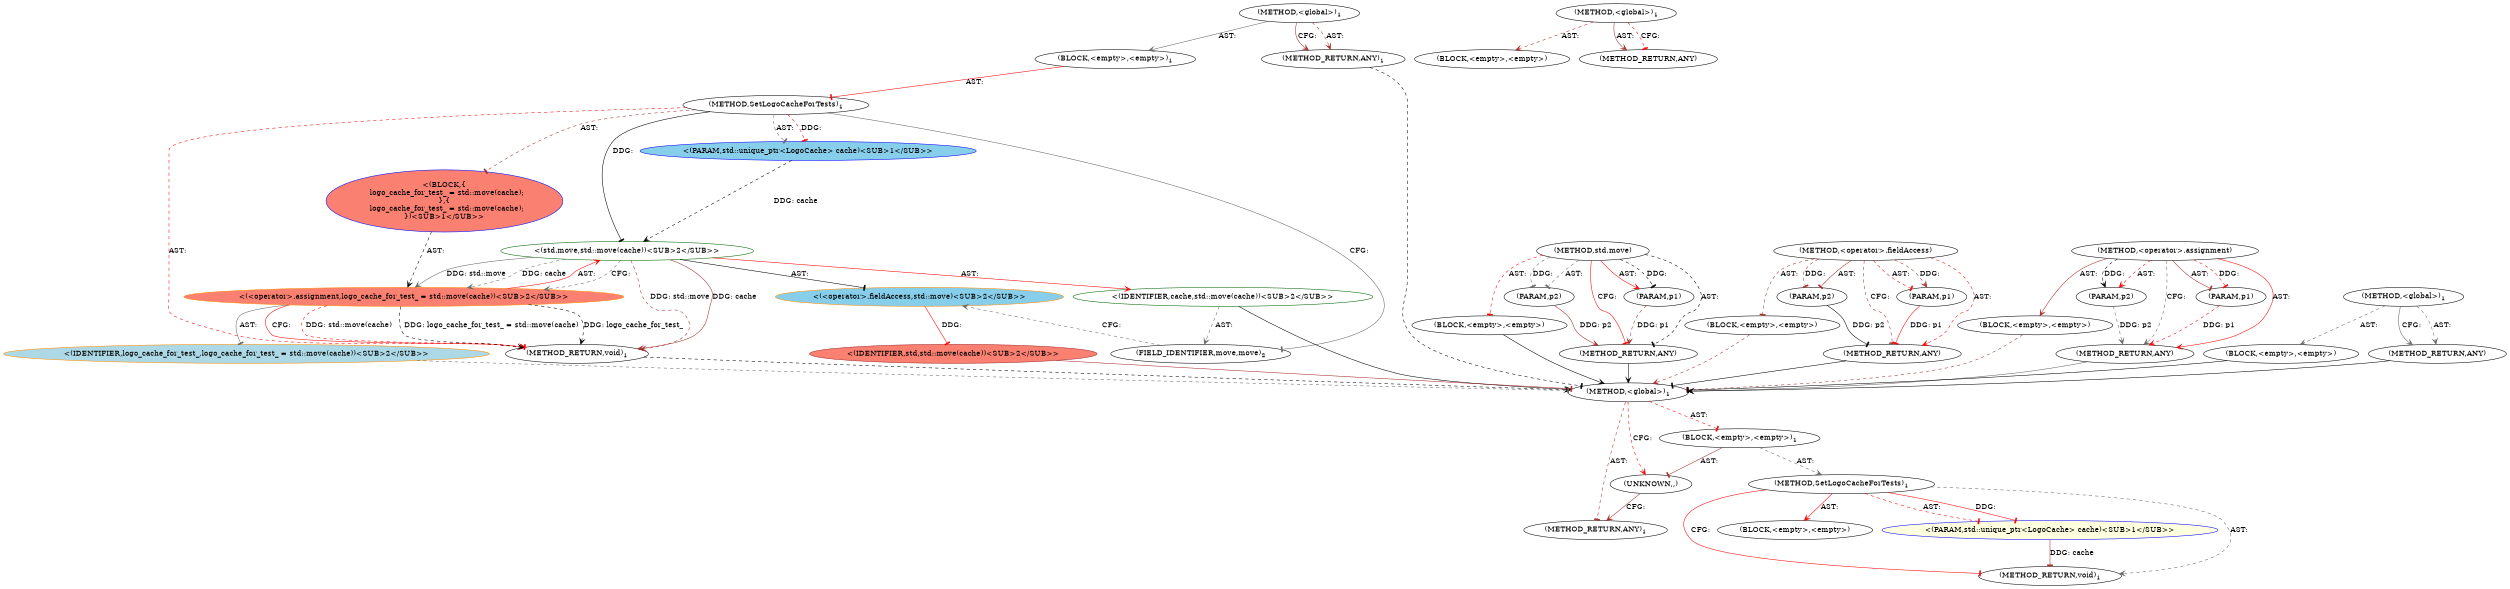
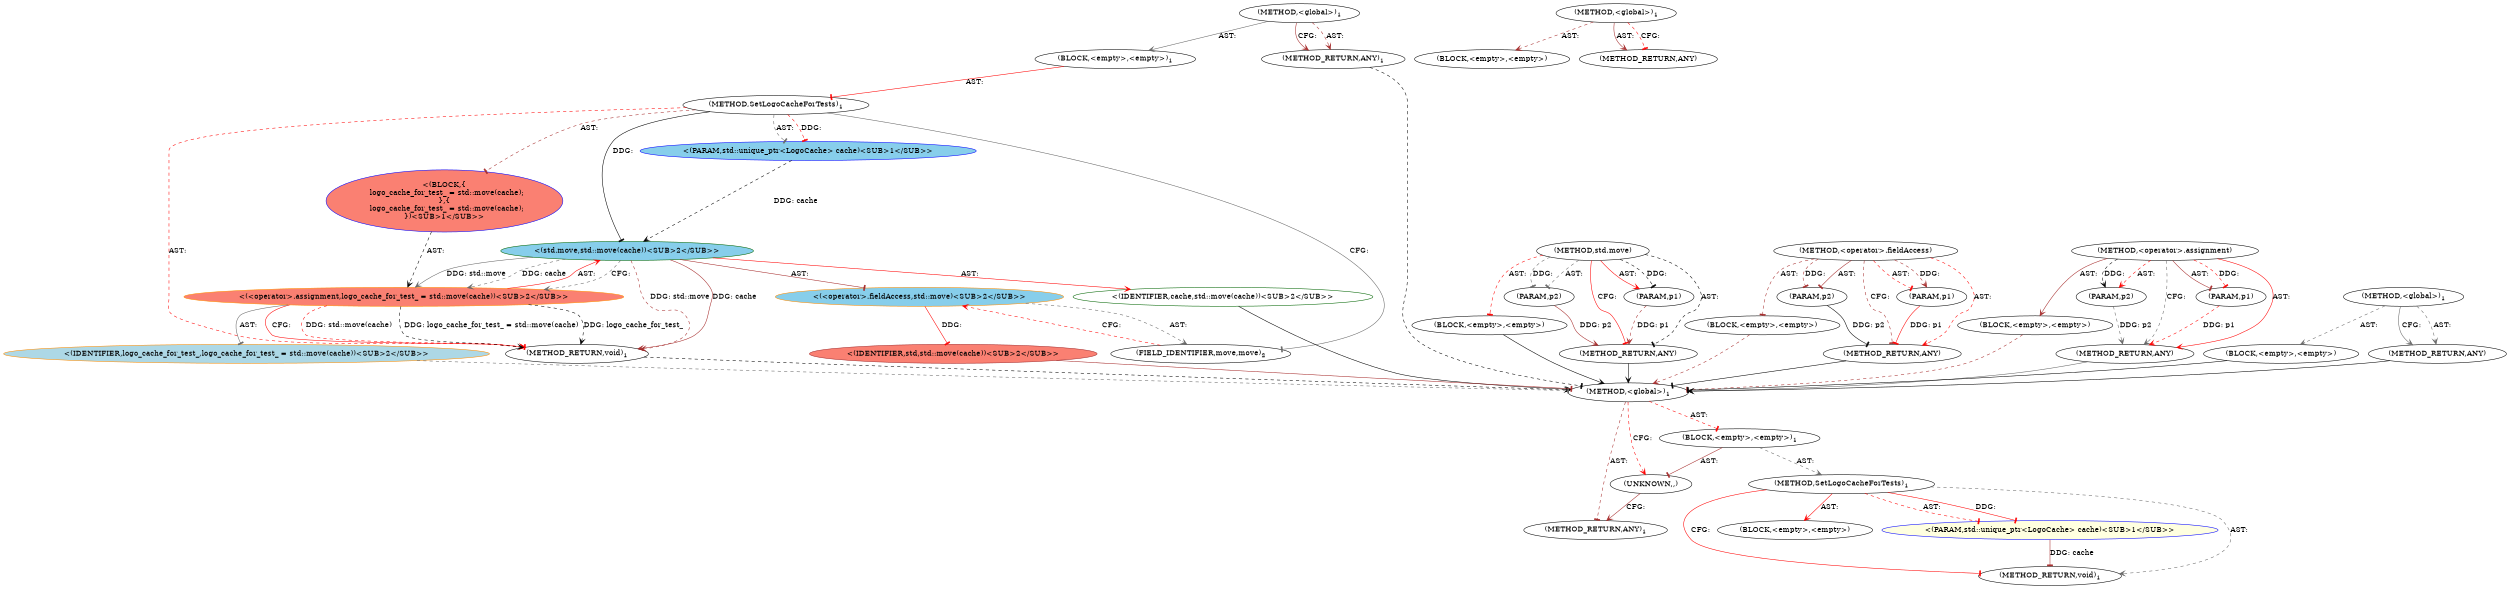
(627, 251) -> (627, 251)
(771, 274) -> (771, 274)
(1213, 323) -> (1107, 312)
(1064, 326) -> (1064, 326)
